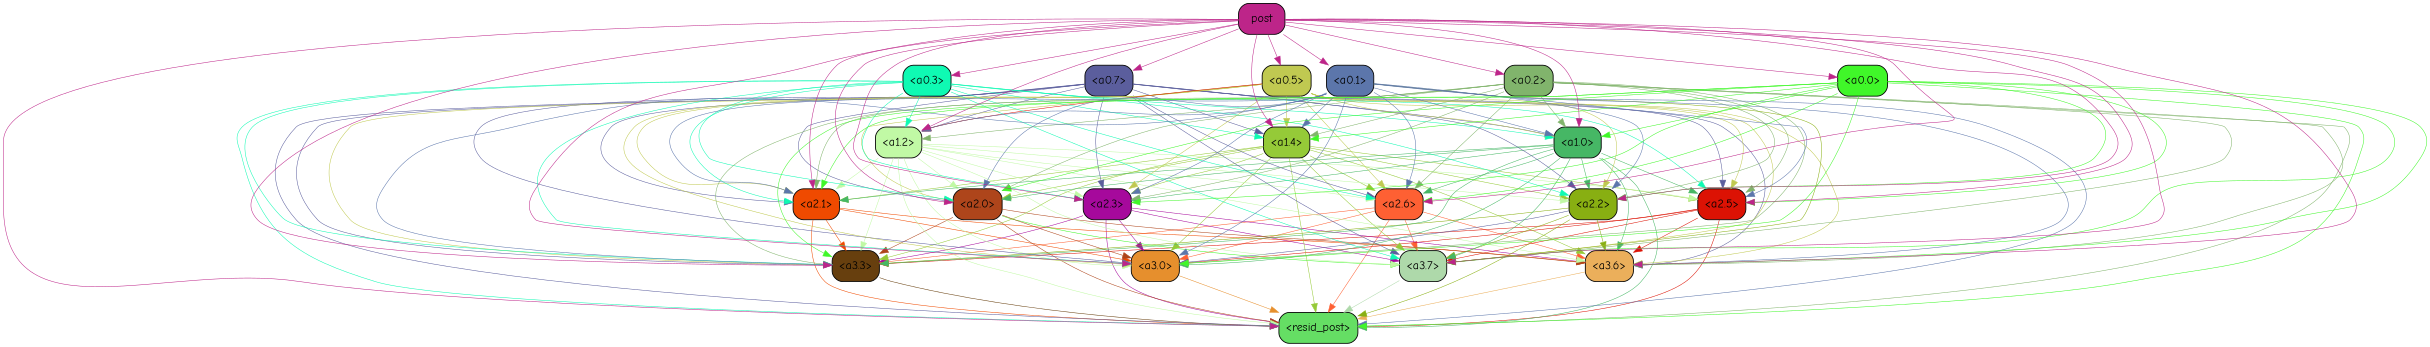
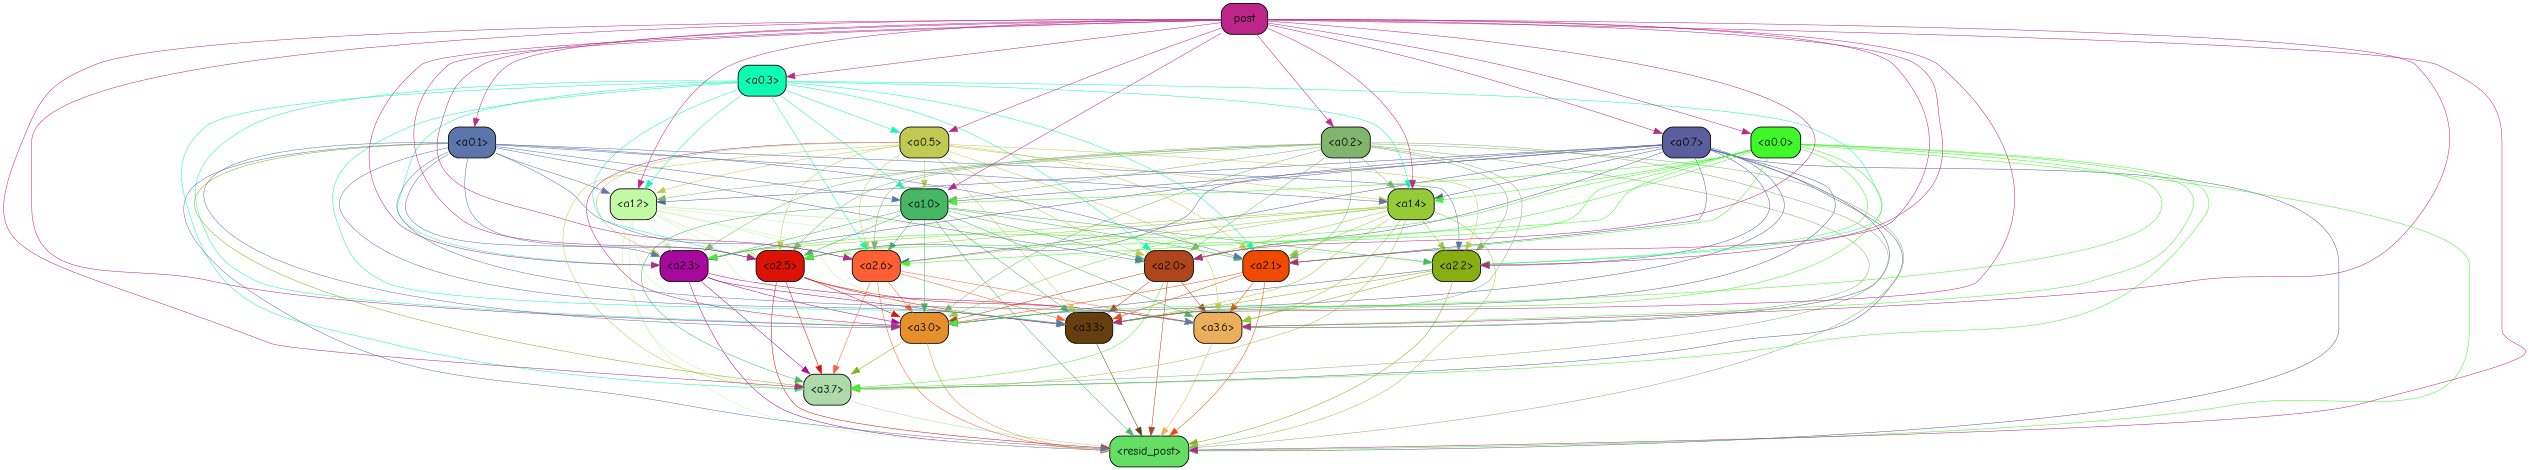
(1096, 102) -> (752, 169)
(626, 141) -> (587, 217)
(1512, 236) -> (880, 356)
(377, 282) -> (839, 110)
